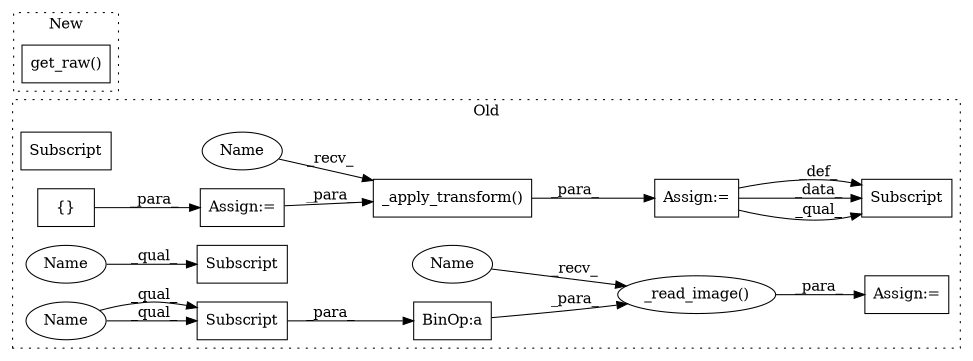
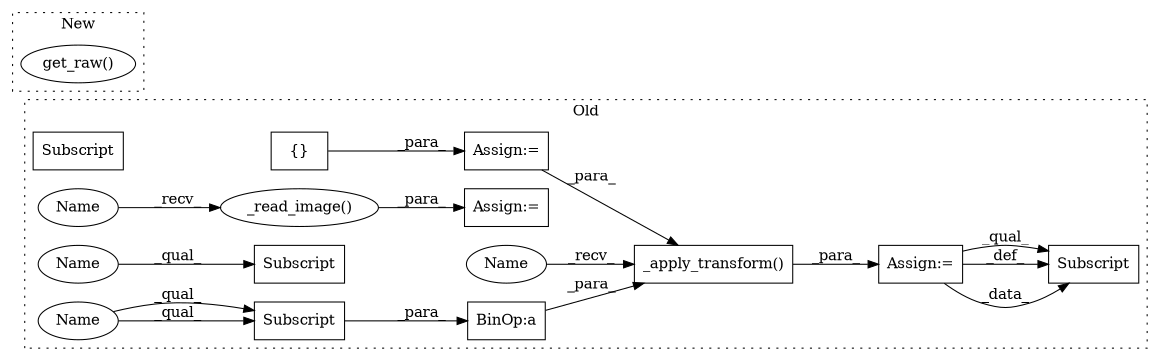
(66, 64) -> (78, 64)
(554, 312) -> (590, 298)
